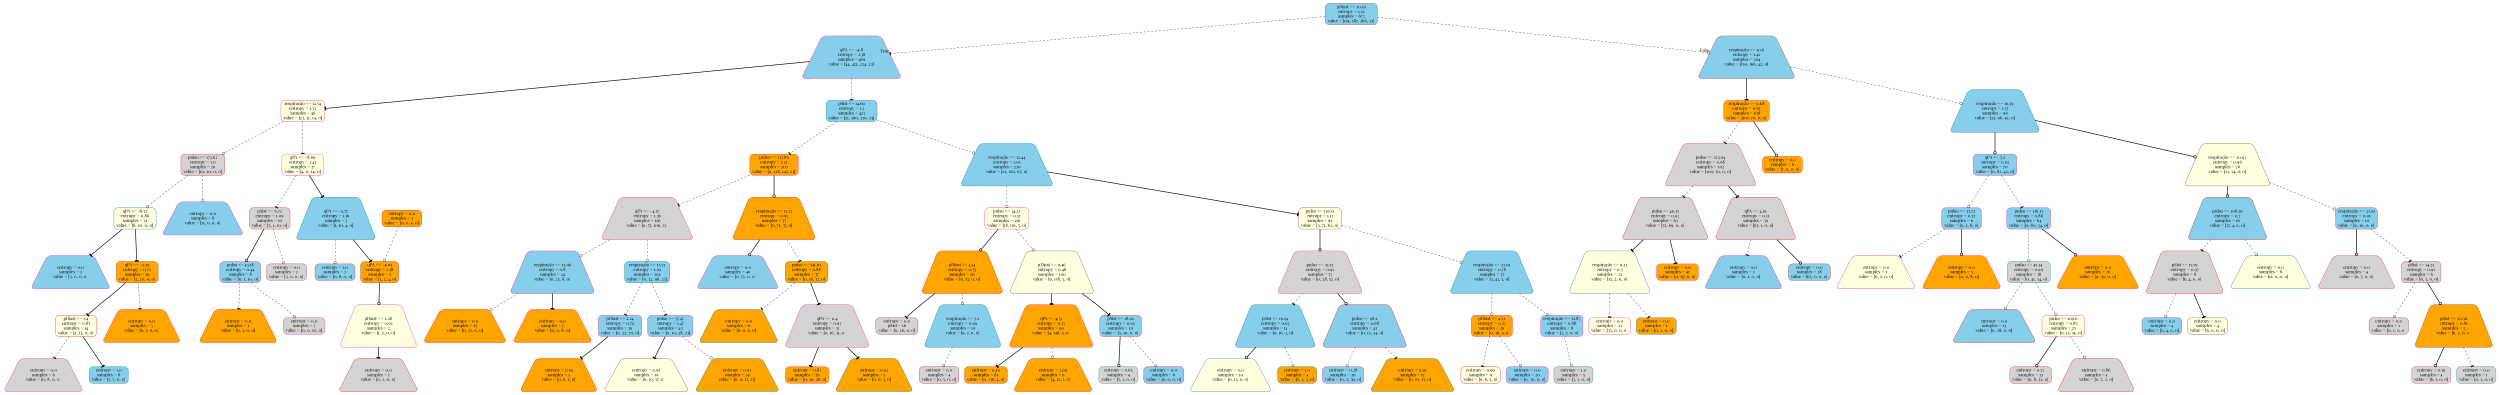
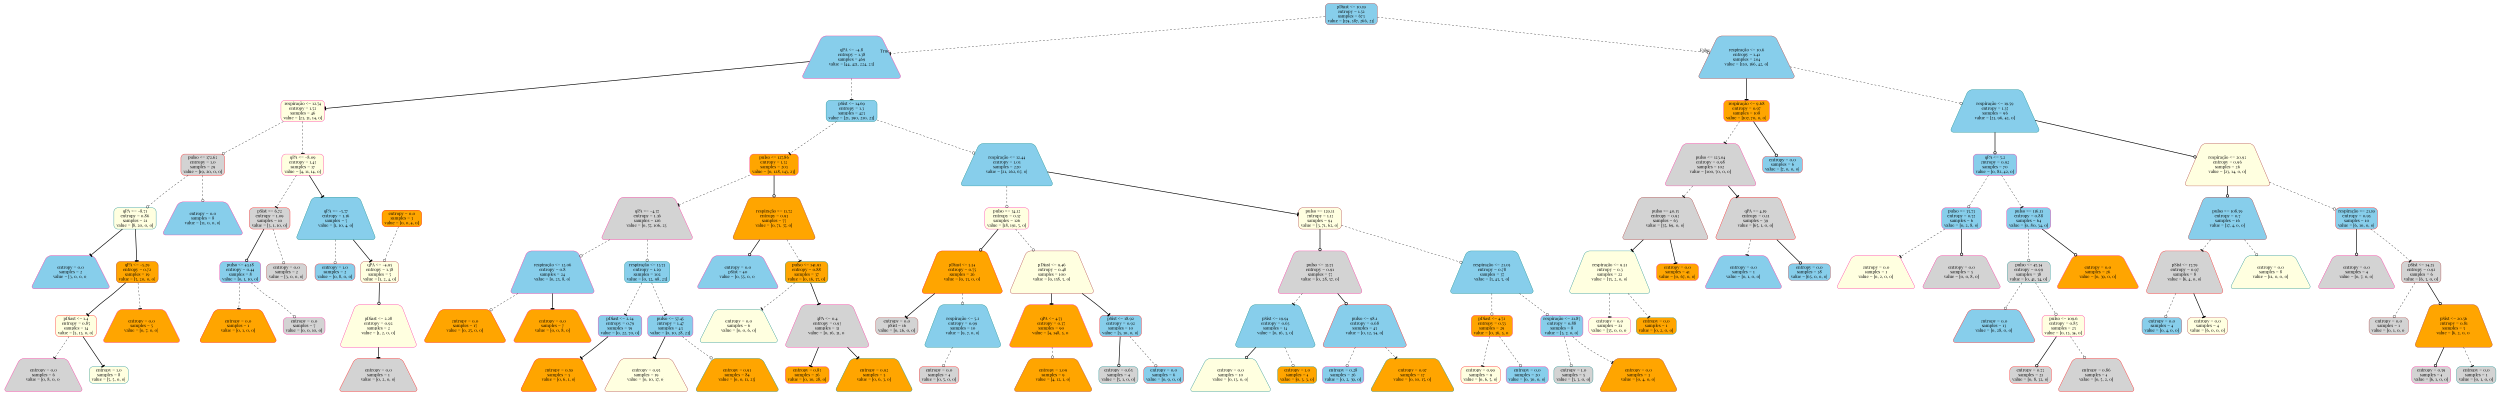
(1782, 165) -> (1782, 165)
(380, 272) -> (380, 272)
(738, 272) -> (738, 272)
(1962, 272) -> (1962, 272)
(739, 326) -> (739, 326)
(109, 375) -> (109, 375)
(737, 375) -> (737, 375)
(986, 375) -> none
none -> (1638, 375)
